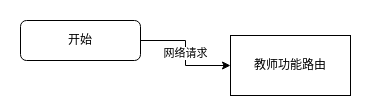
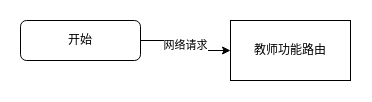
(291, 66) -> (291, 51)
